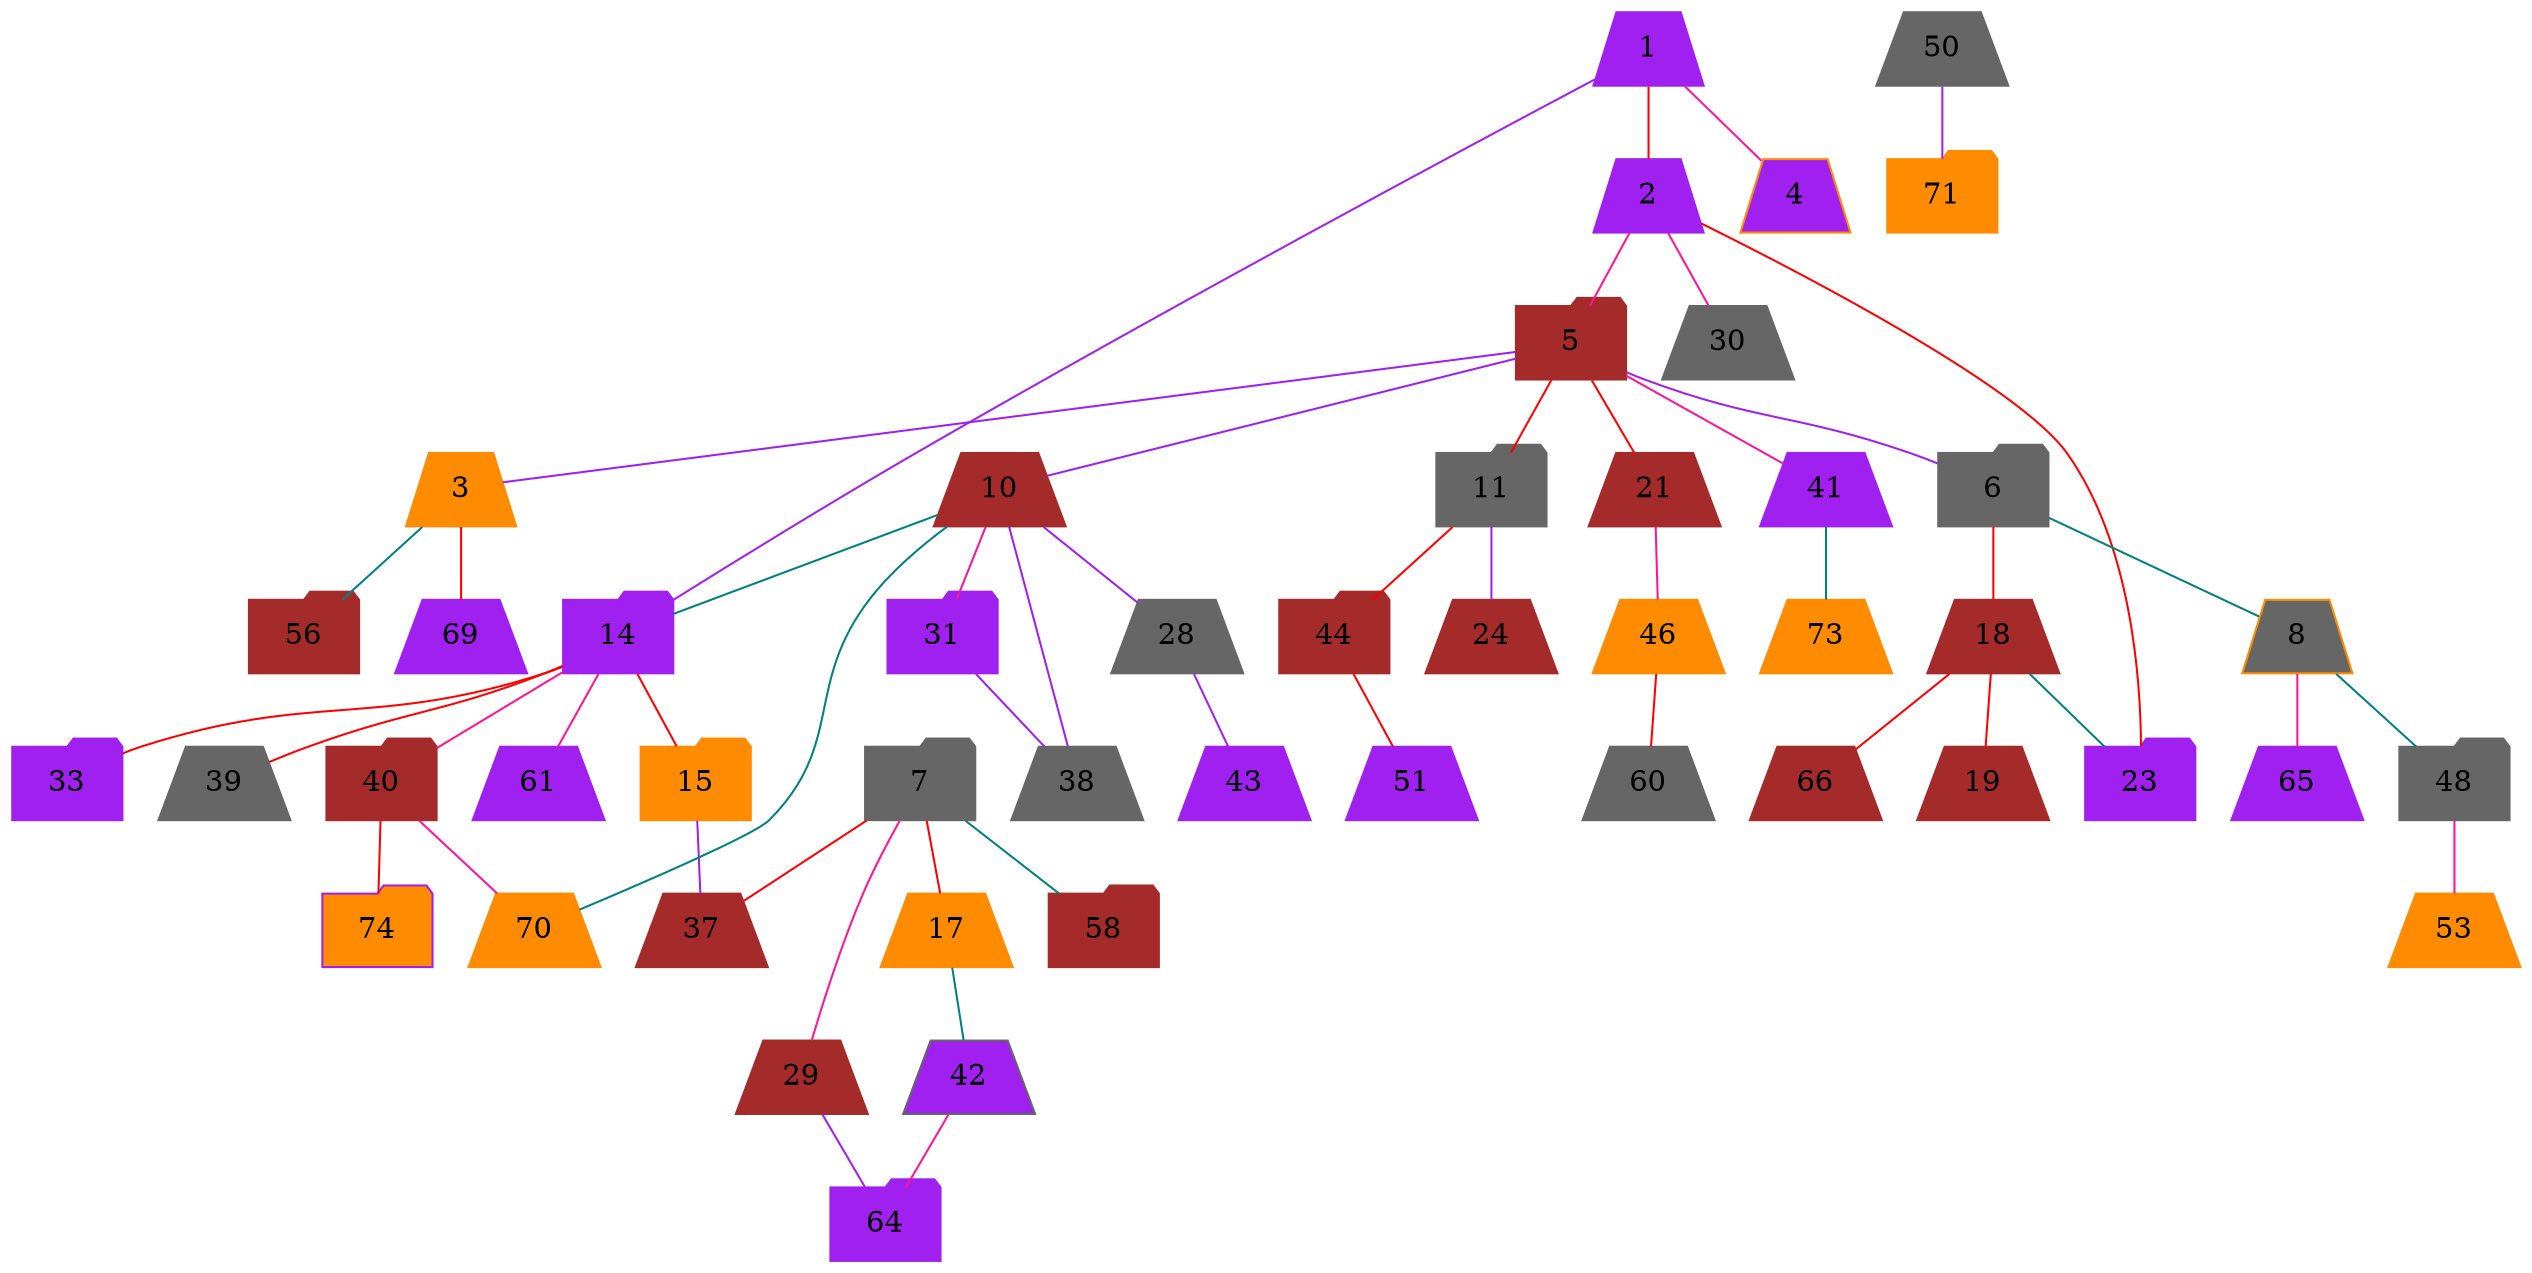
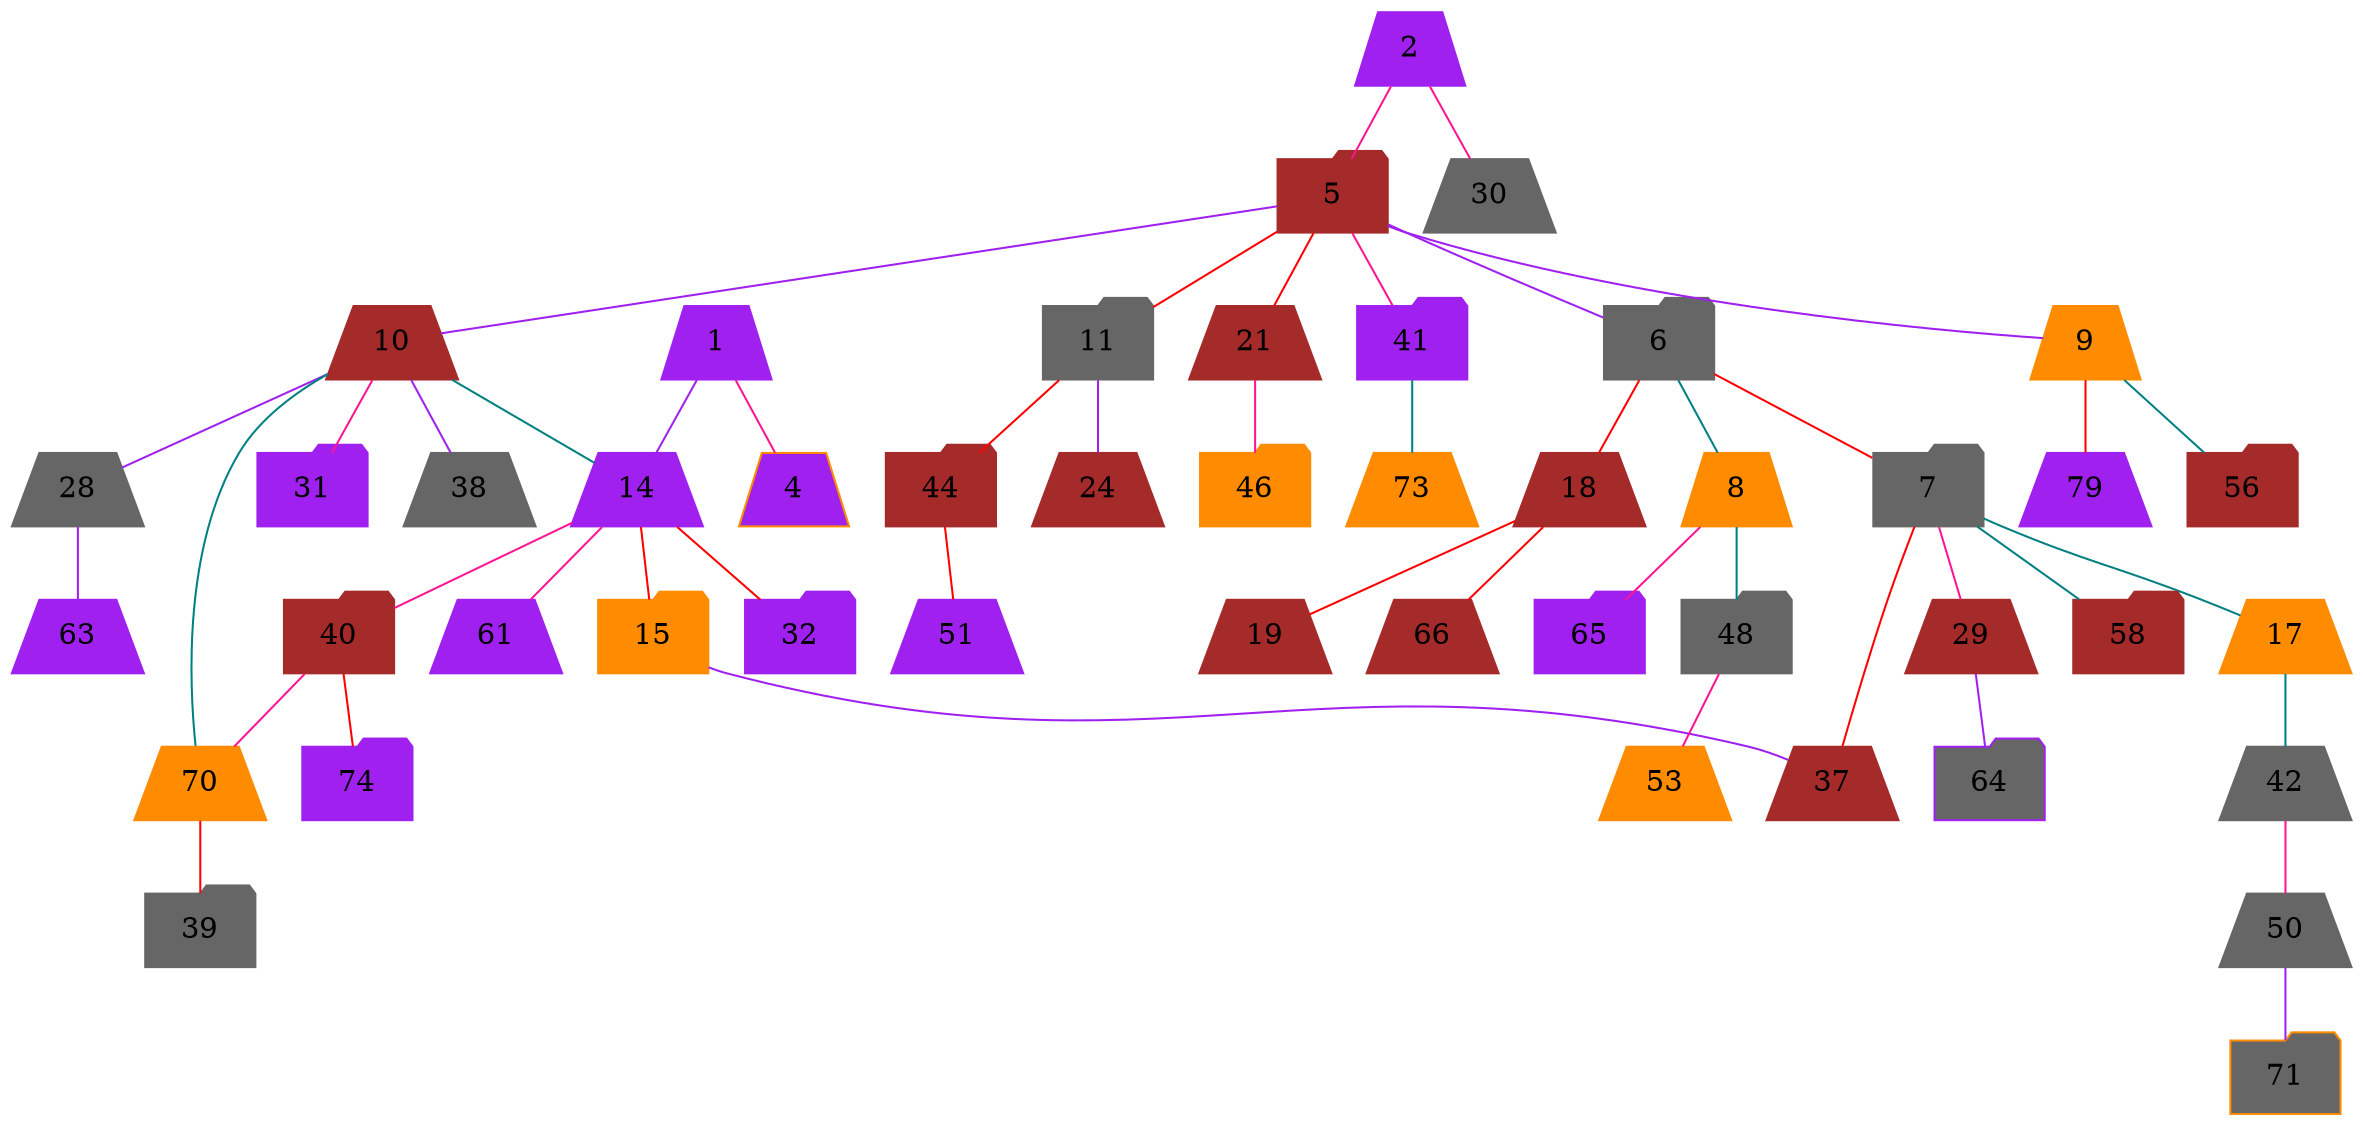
(1649, 123) -> none
(1942, 196) -> (2286, 1077)
none -> (1793, 416)
(461, 490) -> (2086, 343)
(1826, 490) -> (1412, 343)
(461, 637) -> (2086, 490)
(618, 637) -> (637, 490)
(1659, 637) -> (1255, 490)
(2297, 637) -> (1737, 490)
(1010, 710) -> none
(401, 718) -> (200, 857)
(67, 783) -> (800, 637)
(224, 783) -> (200, 930)
(1245, 783) -> (78, 637)
(1649, 783) -> none
(2140, 783) -> none
(2297, 783) -> (1590, 637)
(933, 857) -> (2112, 567)
(377, 930) -> (357, 783)
(969, 1077) -> (2286, 783)
(927, 1151) -> (2286, 857)
(885, 1224) -> (1990, 783)
